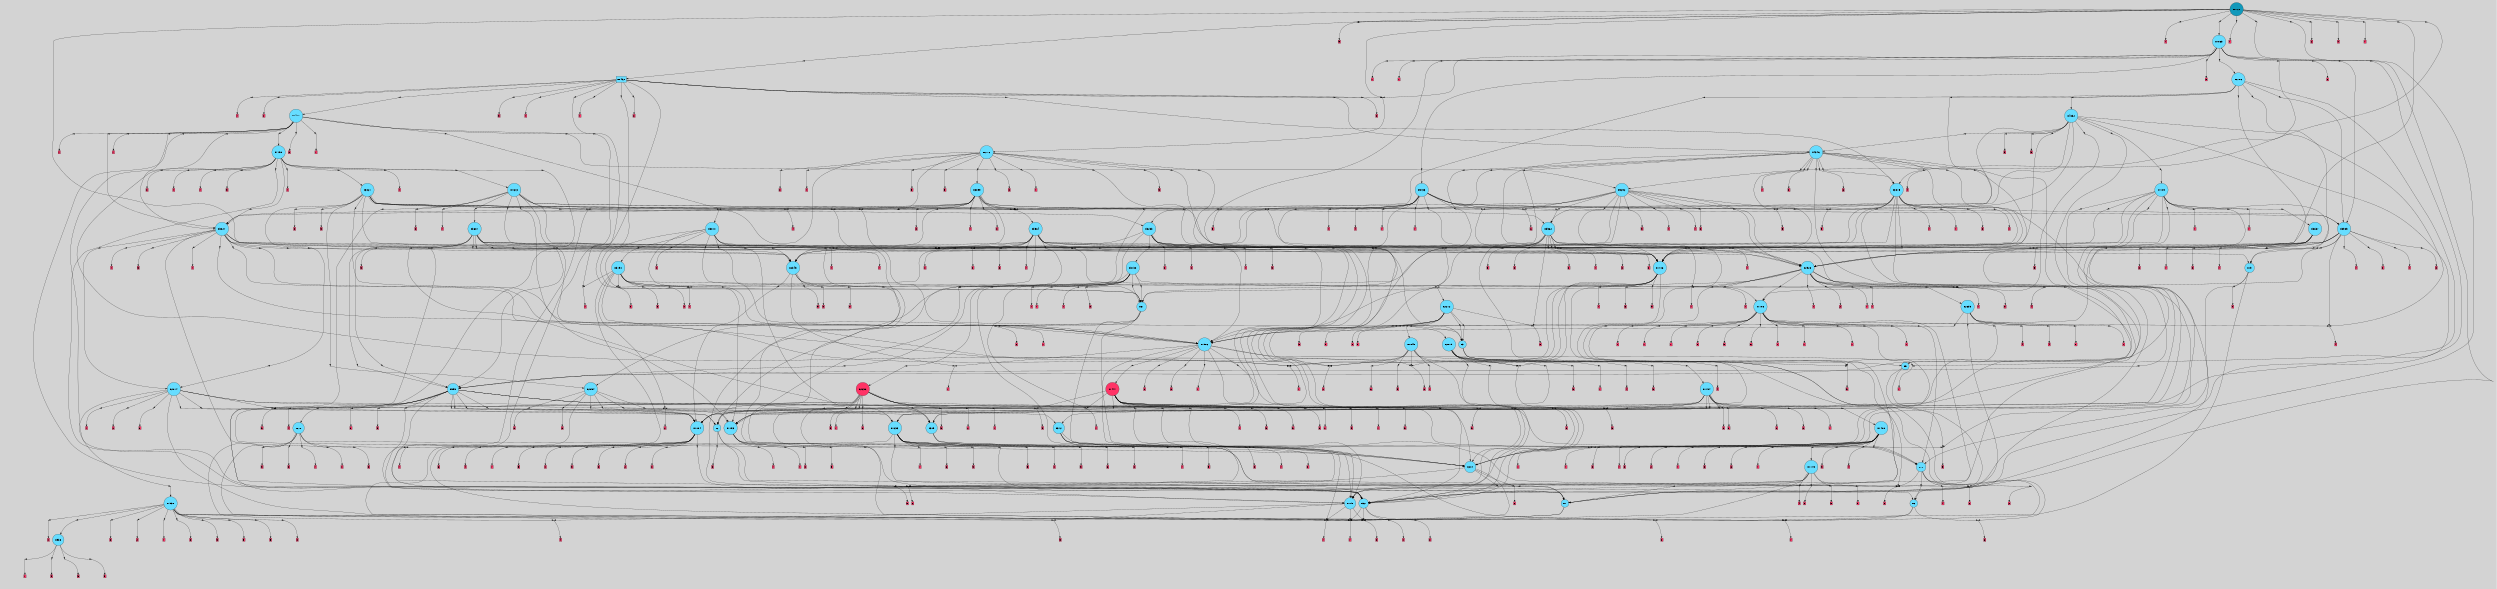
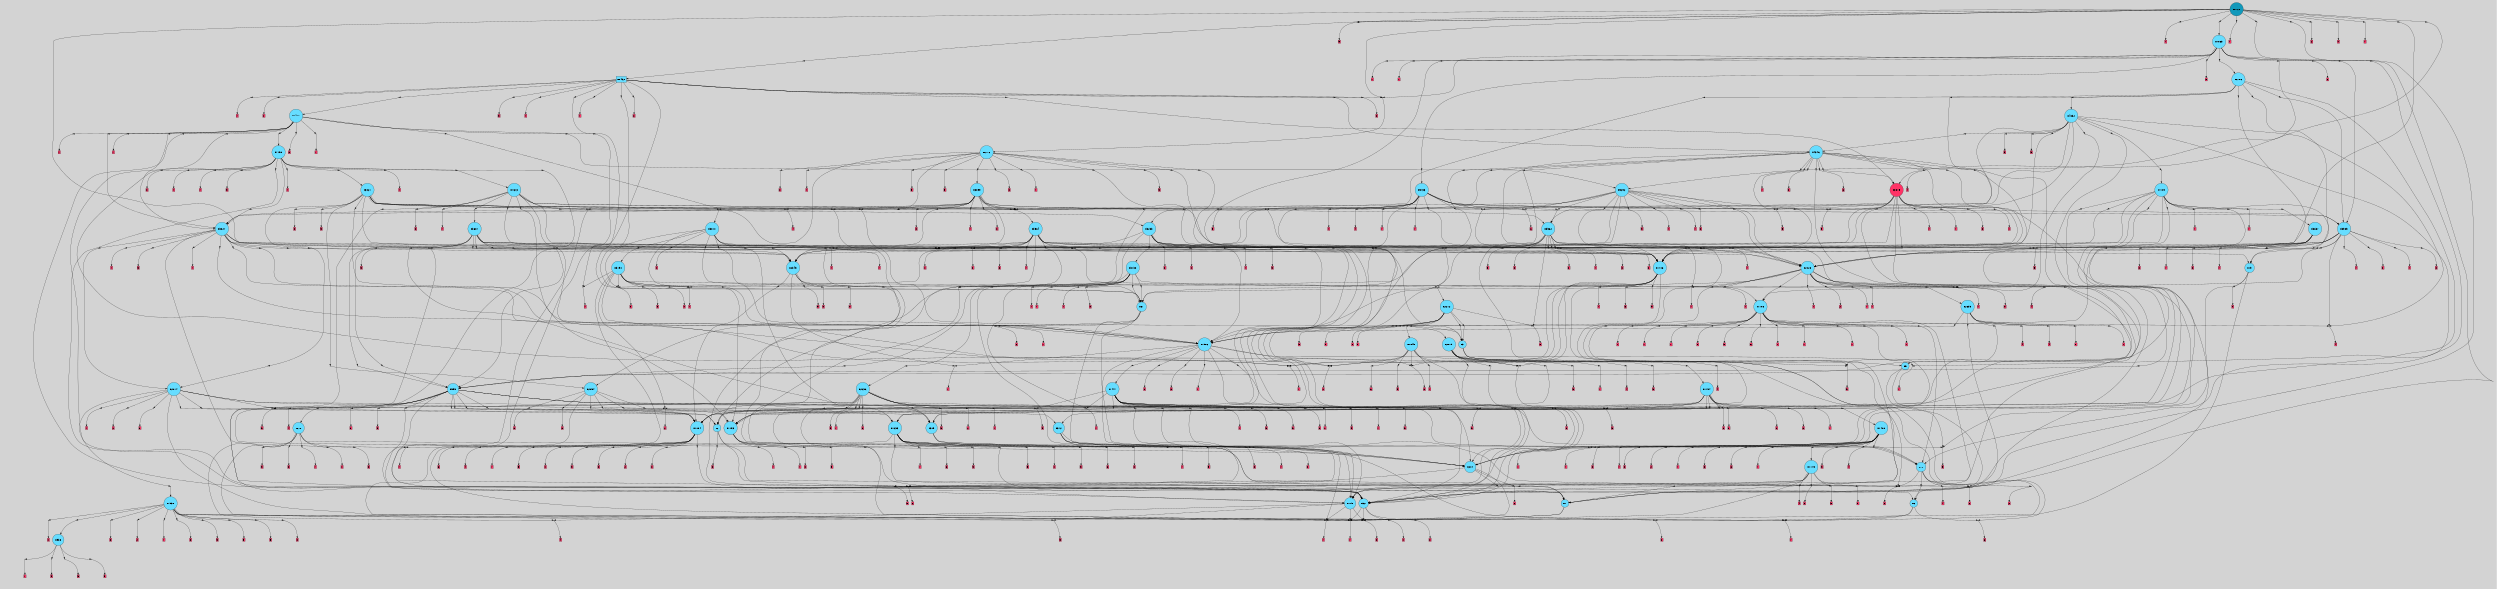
(1896, 190) -> (1896, 190)
(1808, 268) -> (1808, 268)
(863, 389) -> (863, 389)
(1112, 389) -> (1112, 389)
